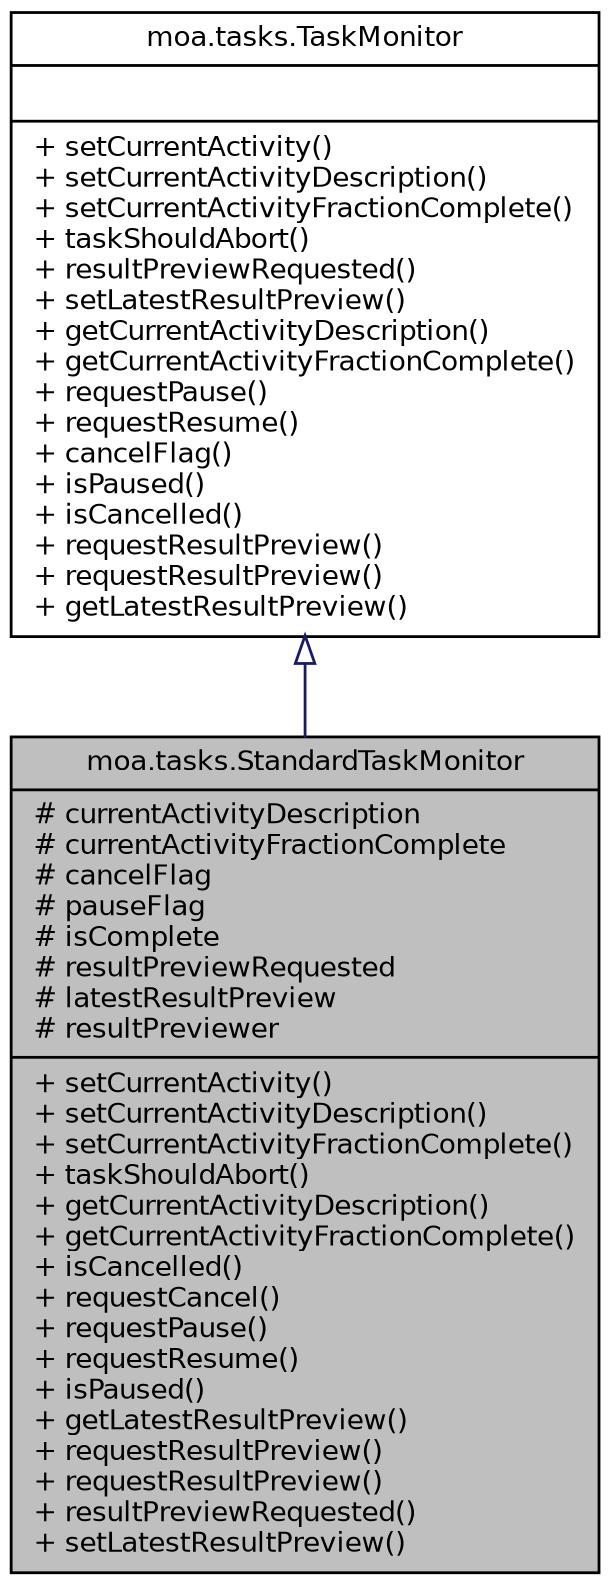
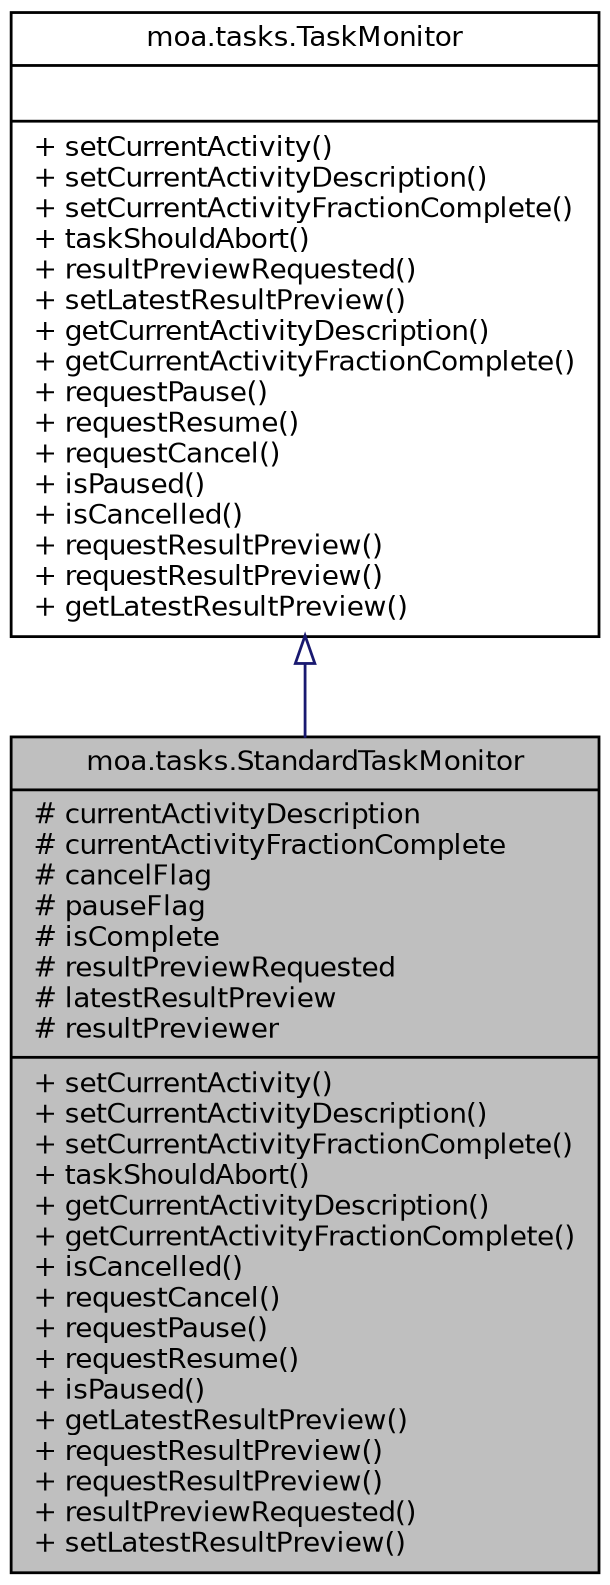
(134, 454) -> (157, 454)
